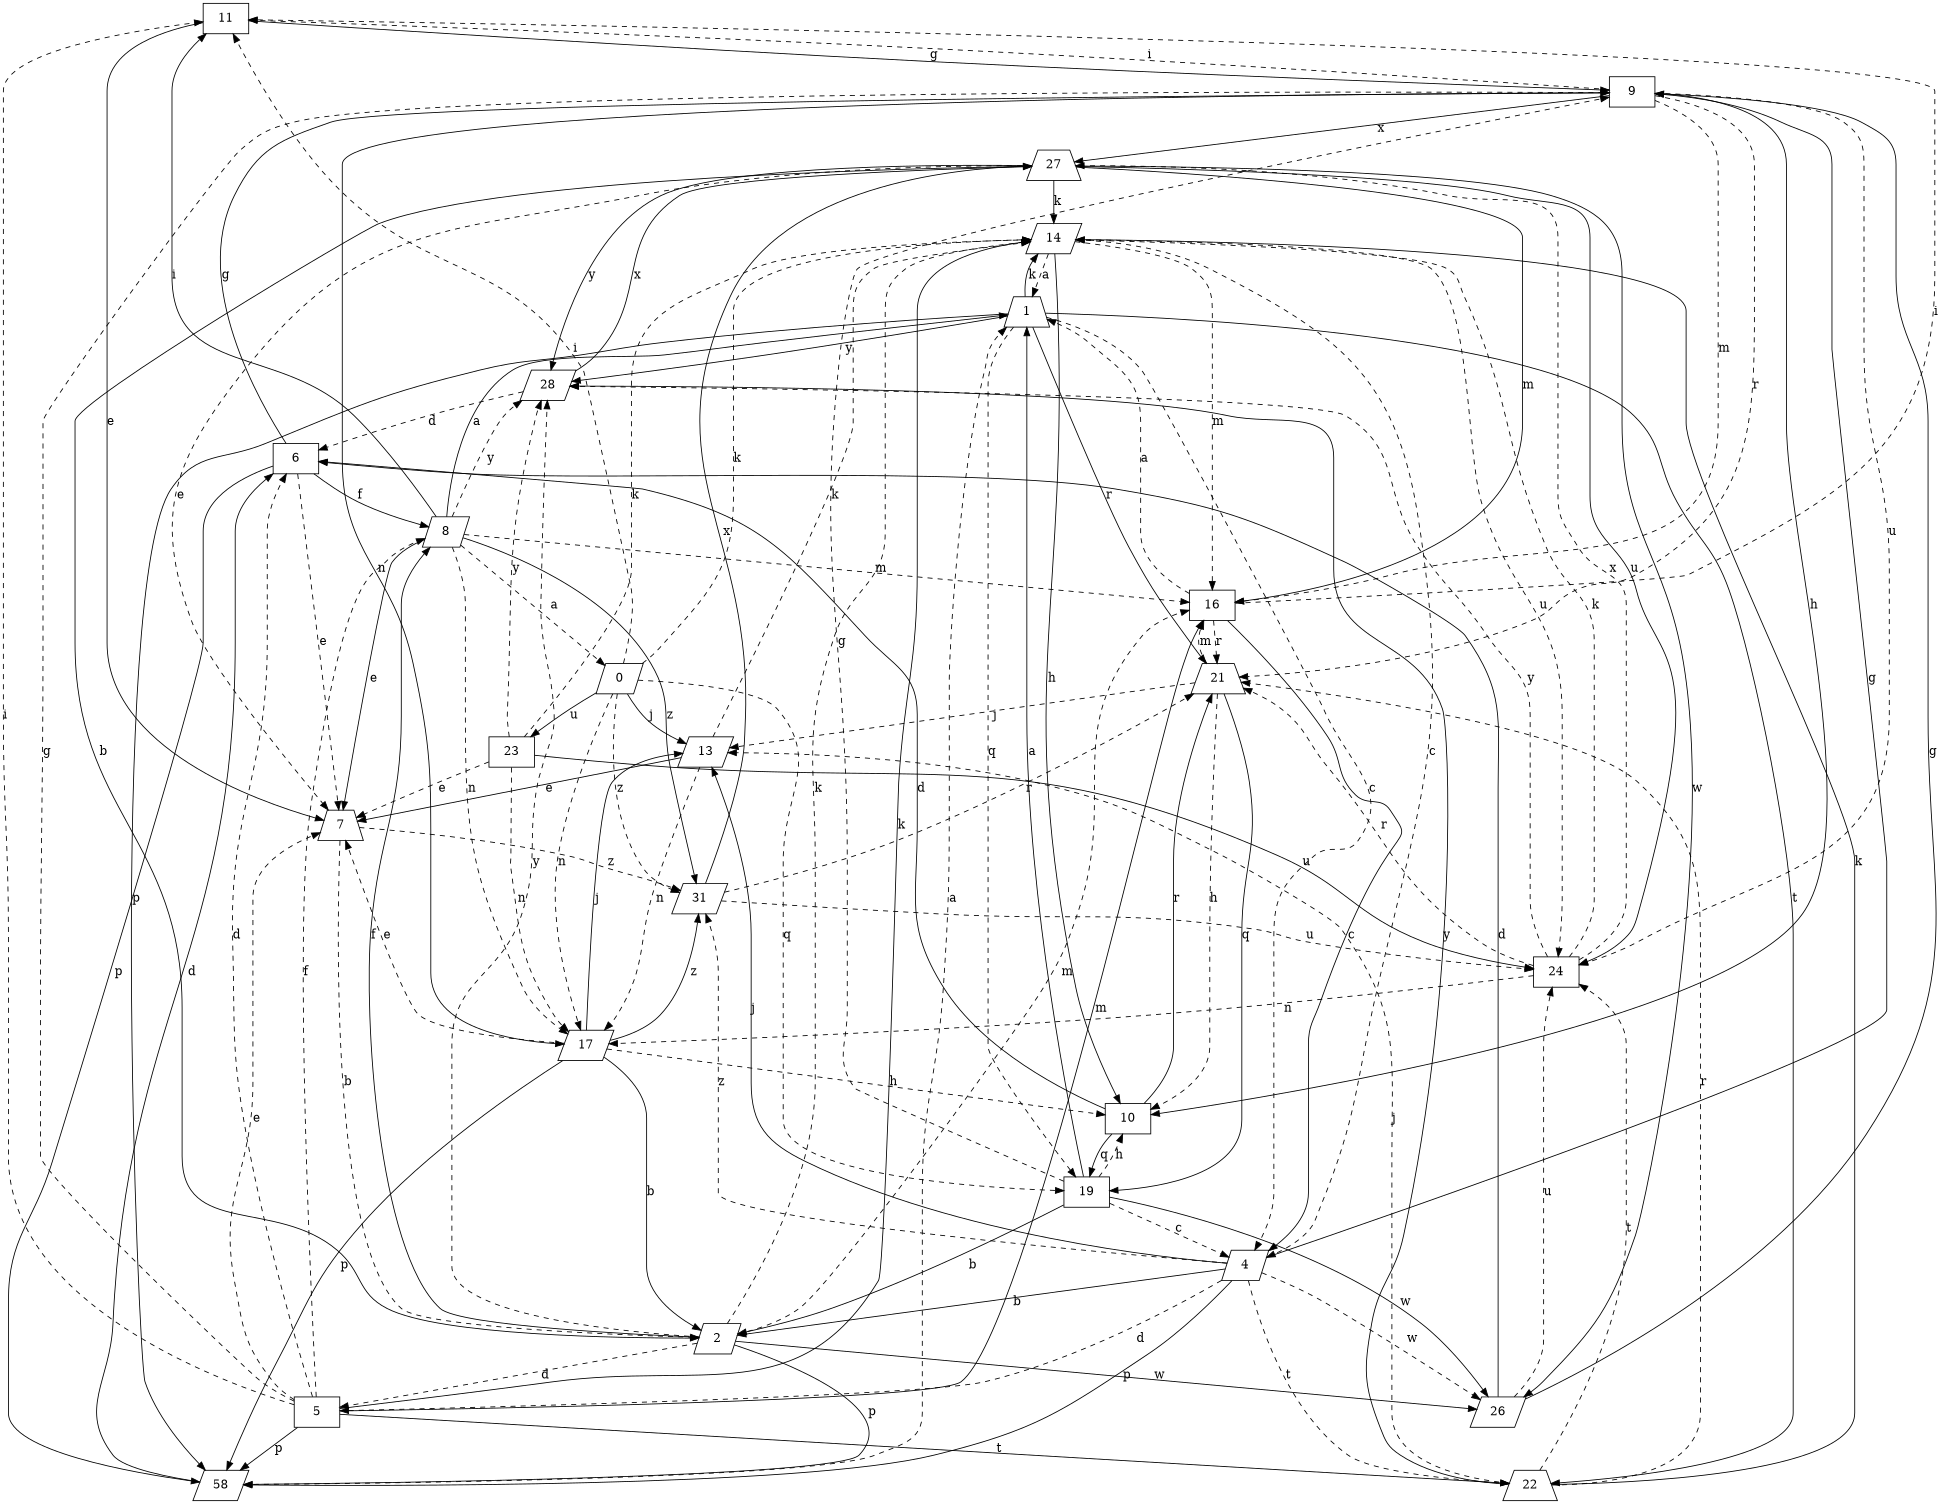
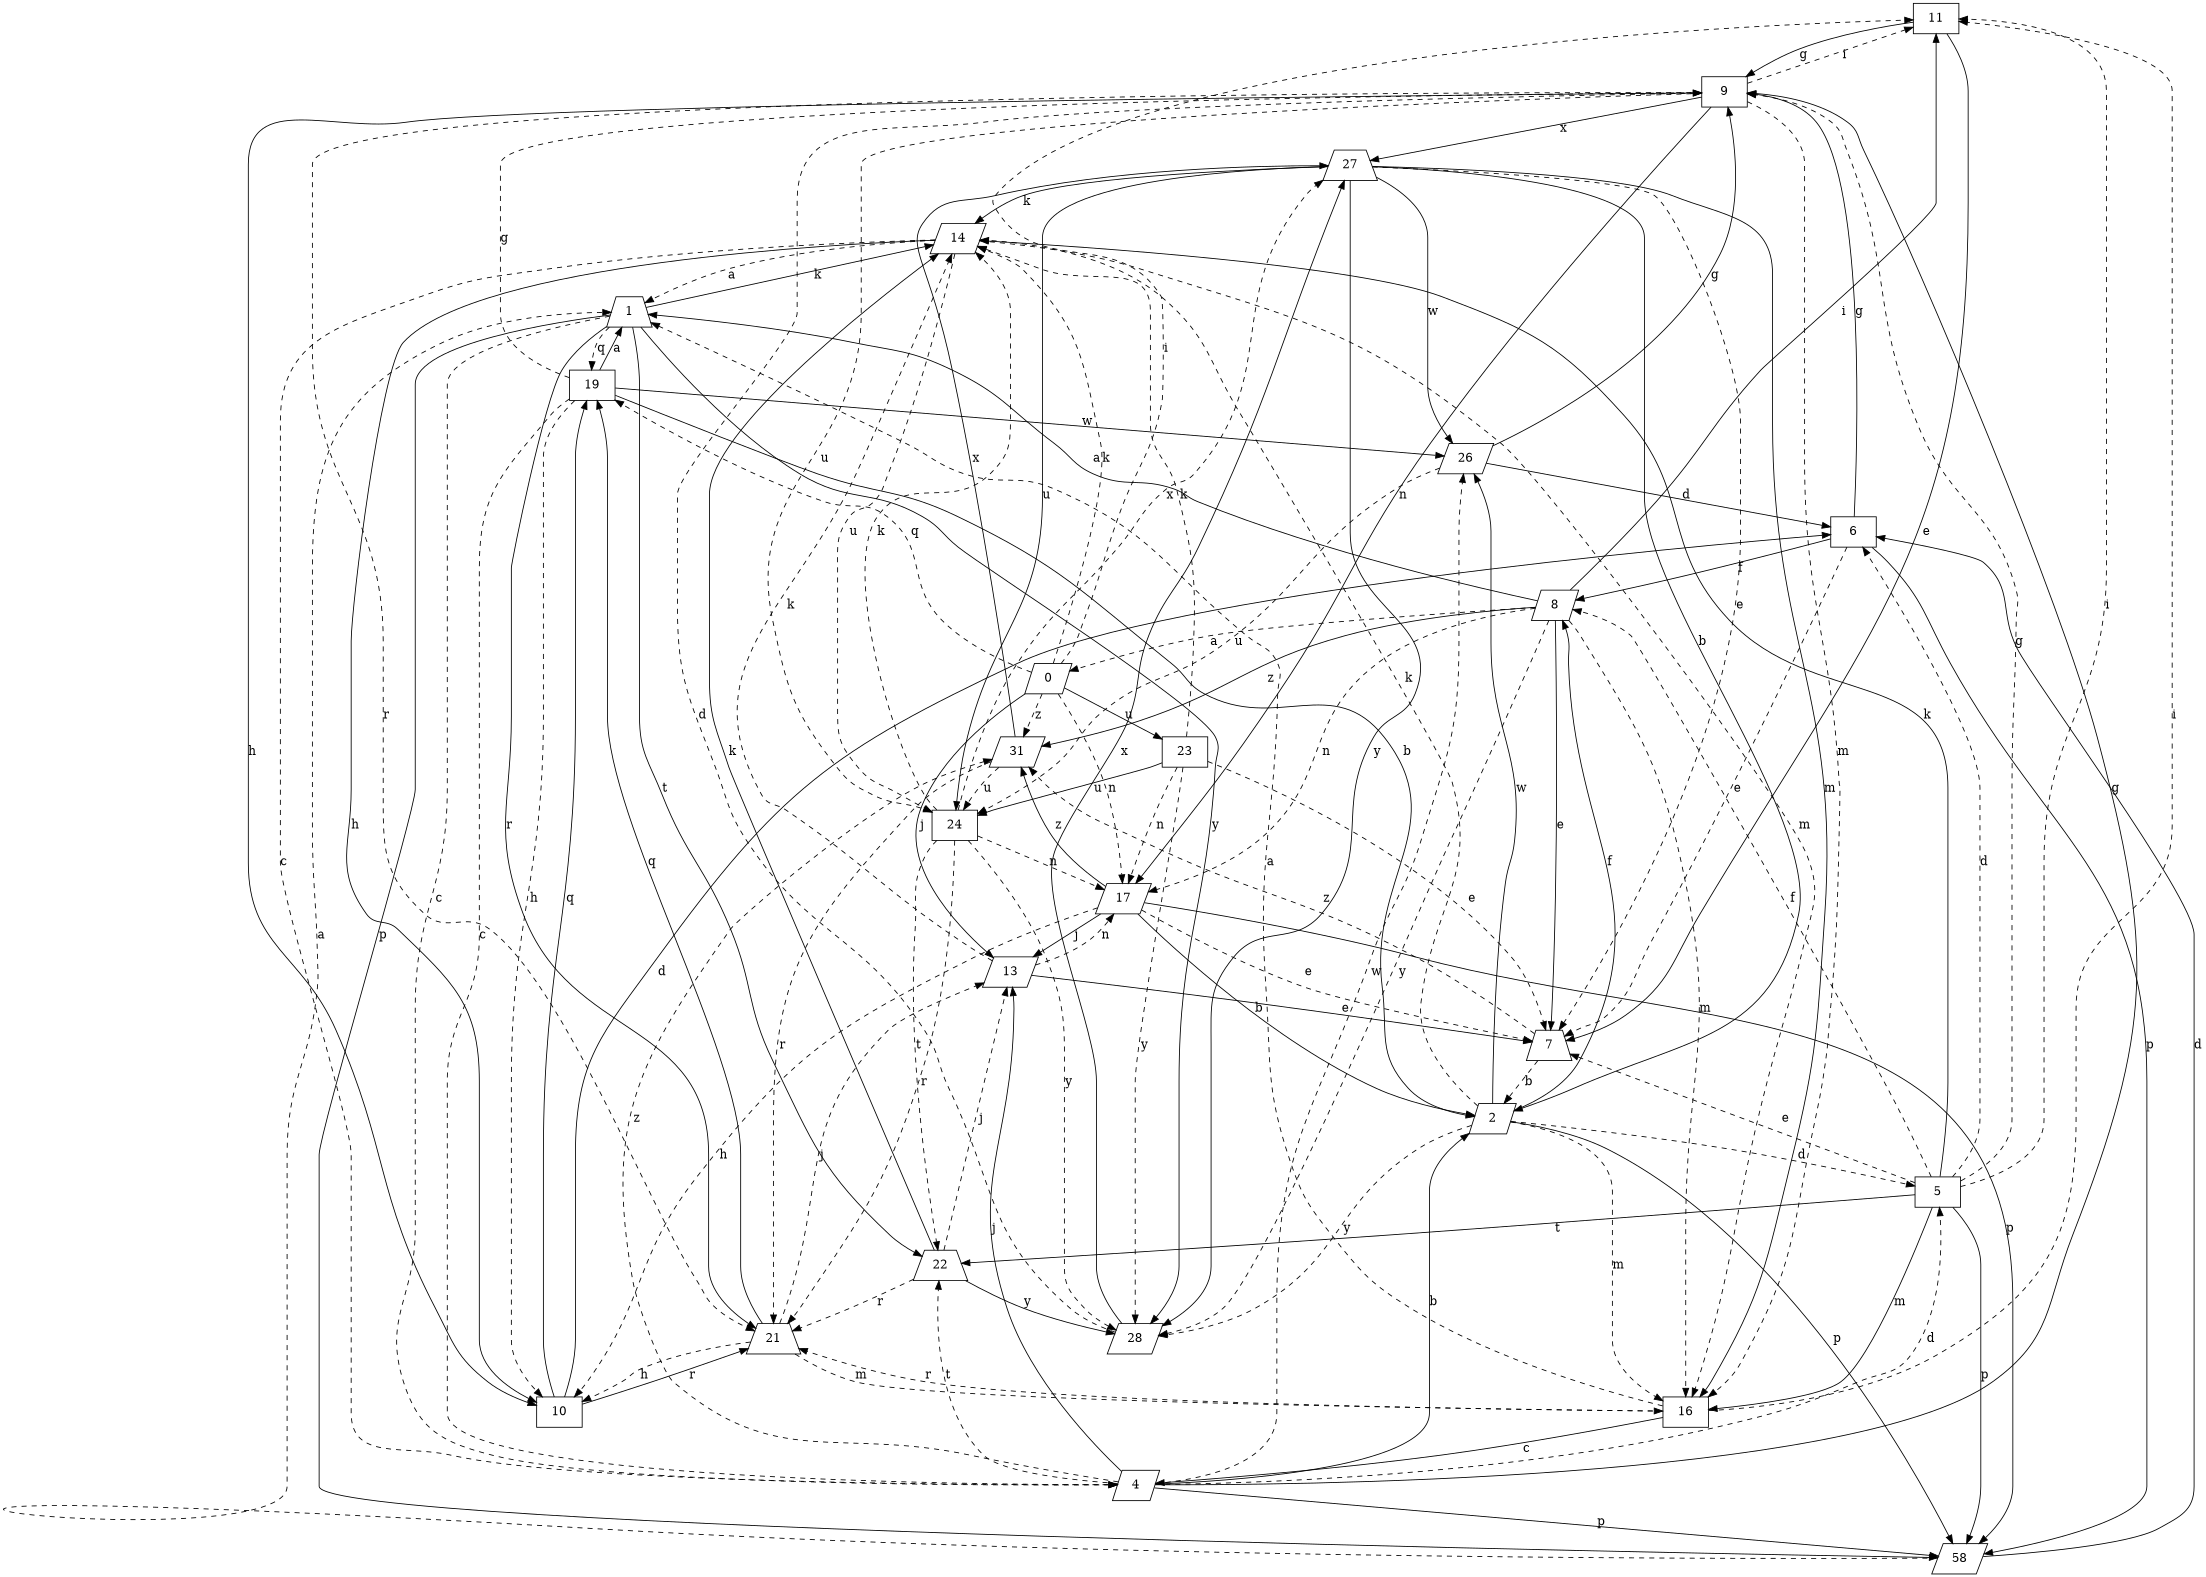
(424, 417) -> (755, 380)
(1626, 1231) -> (915, 1039)
